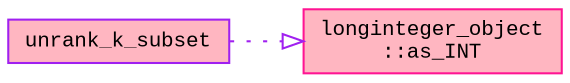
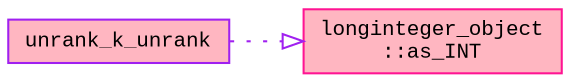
(119, 41) -> (119, 41)
